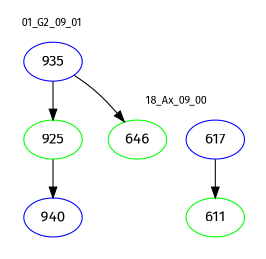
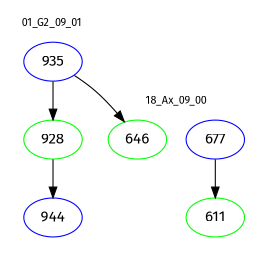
(53, 140) -> (53, 140)
(215, 140) -> (215, 140)
(53, 217) -> (53, 217)
